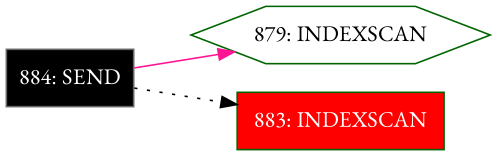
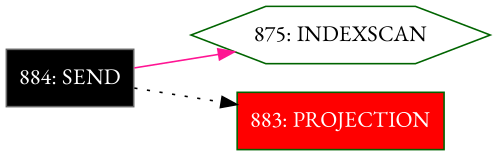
(341, 35) -> (341, 35)
(341, 121) -> (341, 121)
